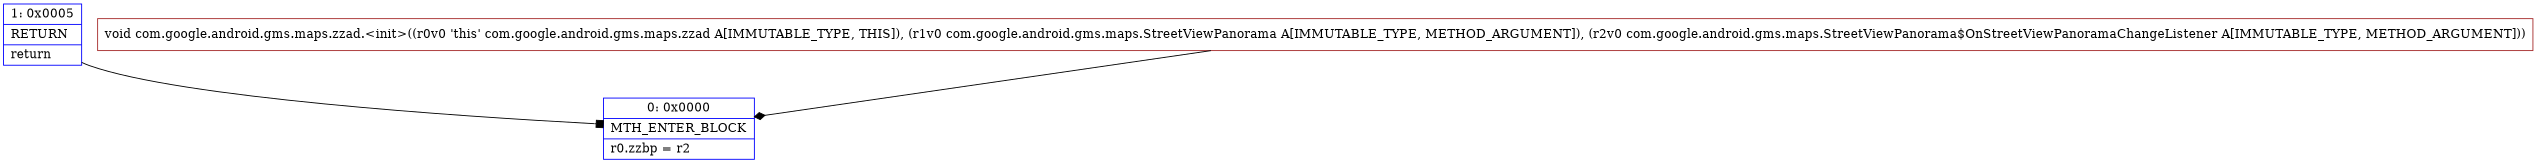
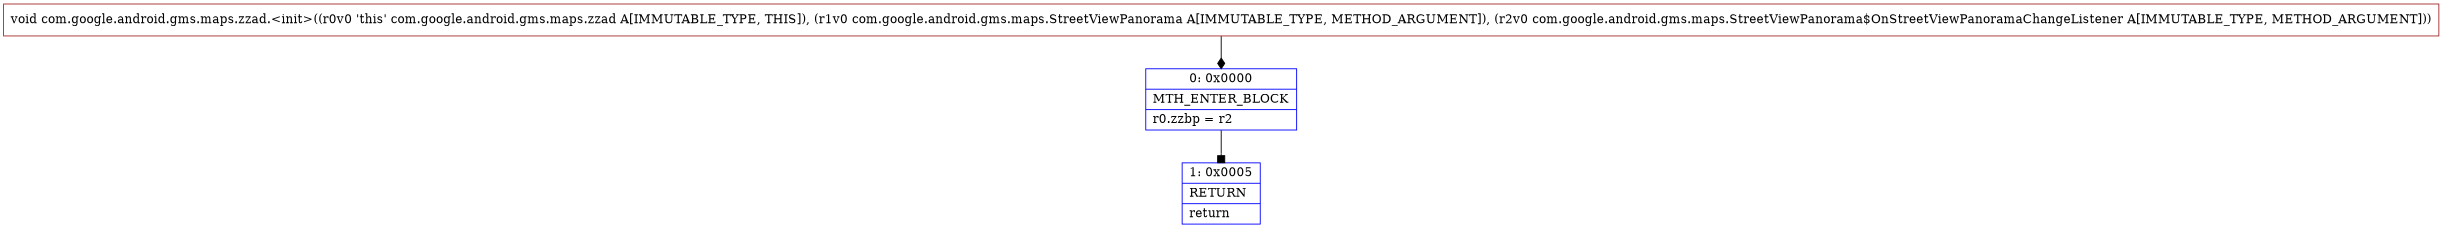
(336, 105) -> (1221, 142)
